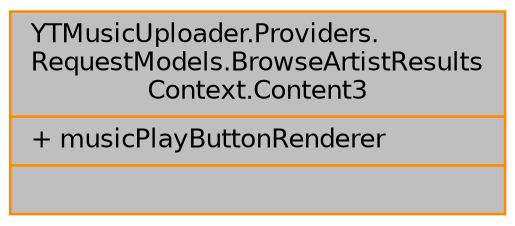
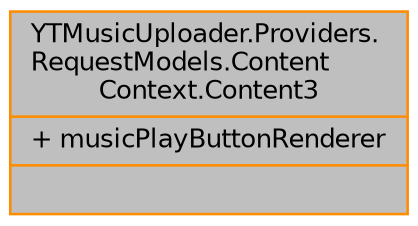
(258, 63) -> (181, 63)
